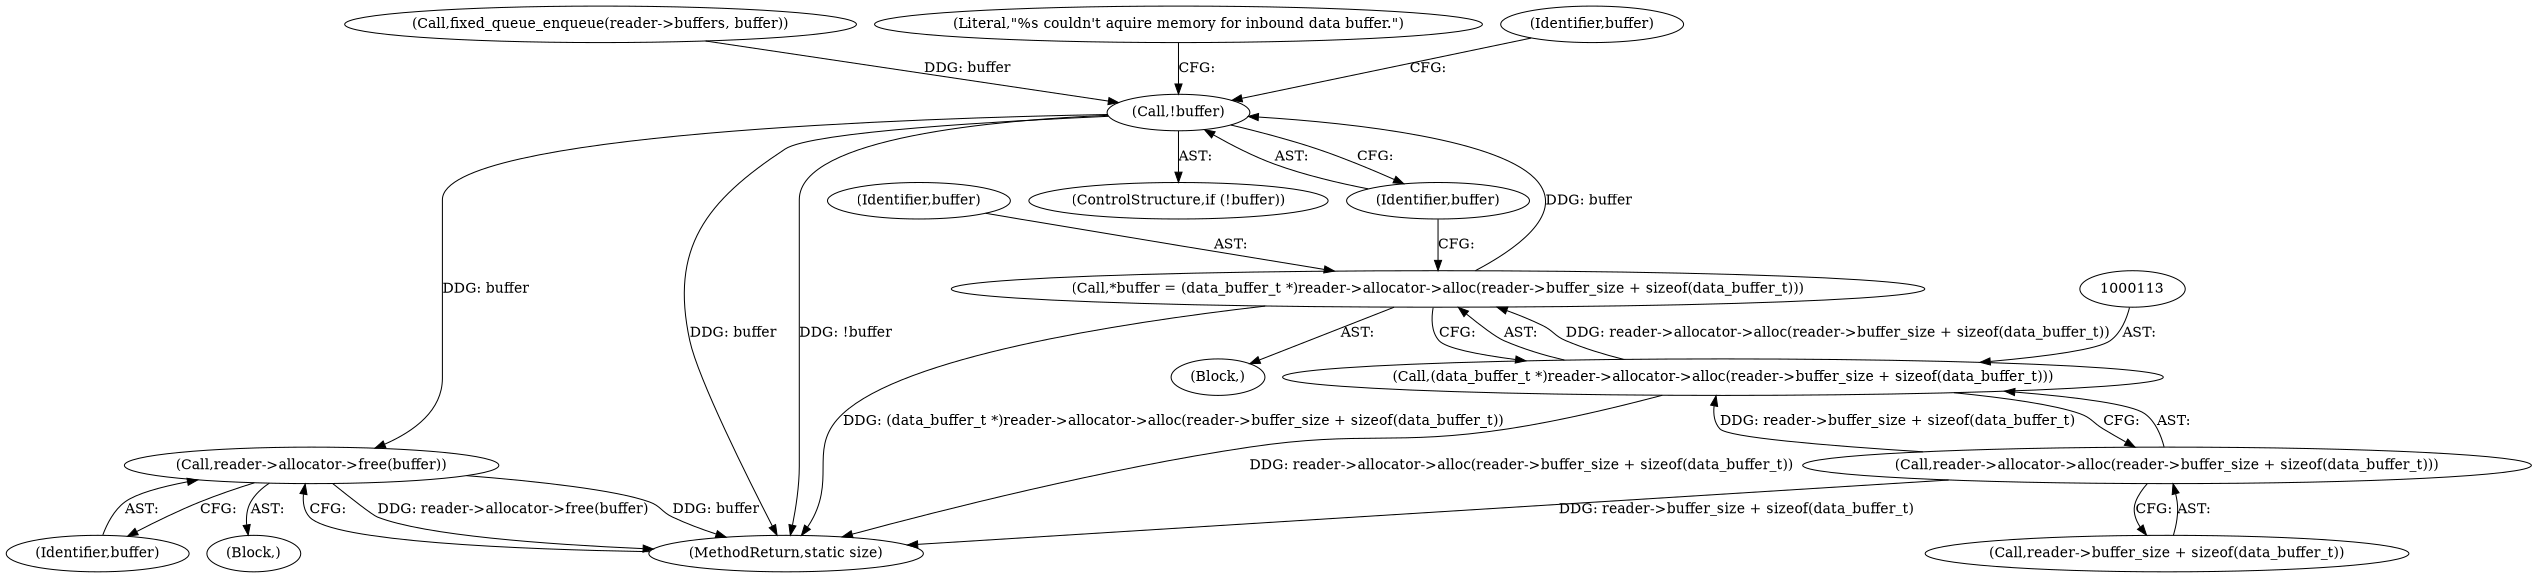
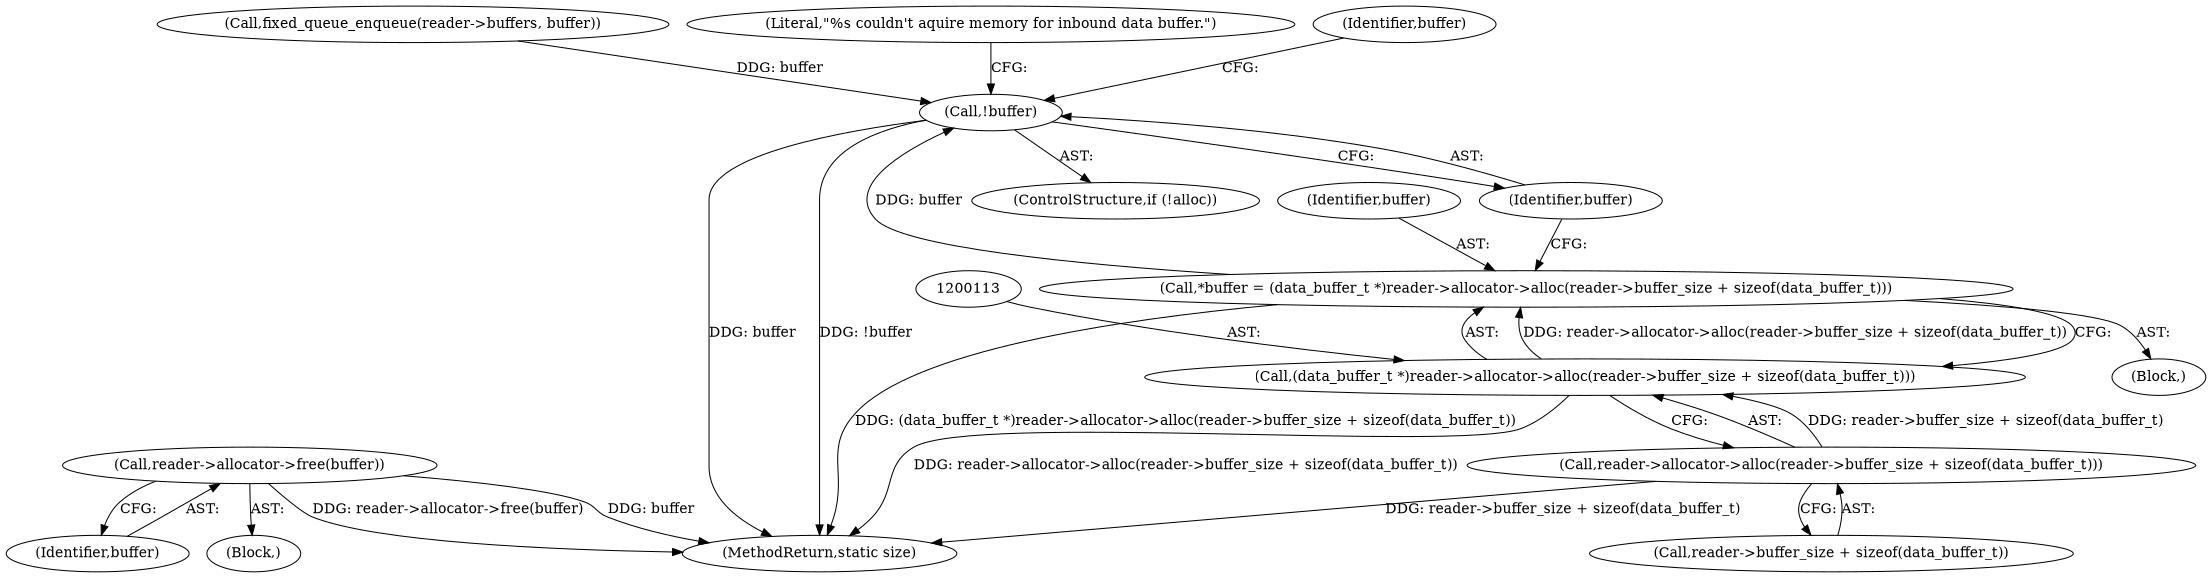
(633, 141) -> none
(1178, 201) -> (1116, 201)
(2133, 289) -> (969, 289)
(466, 545) -> none
